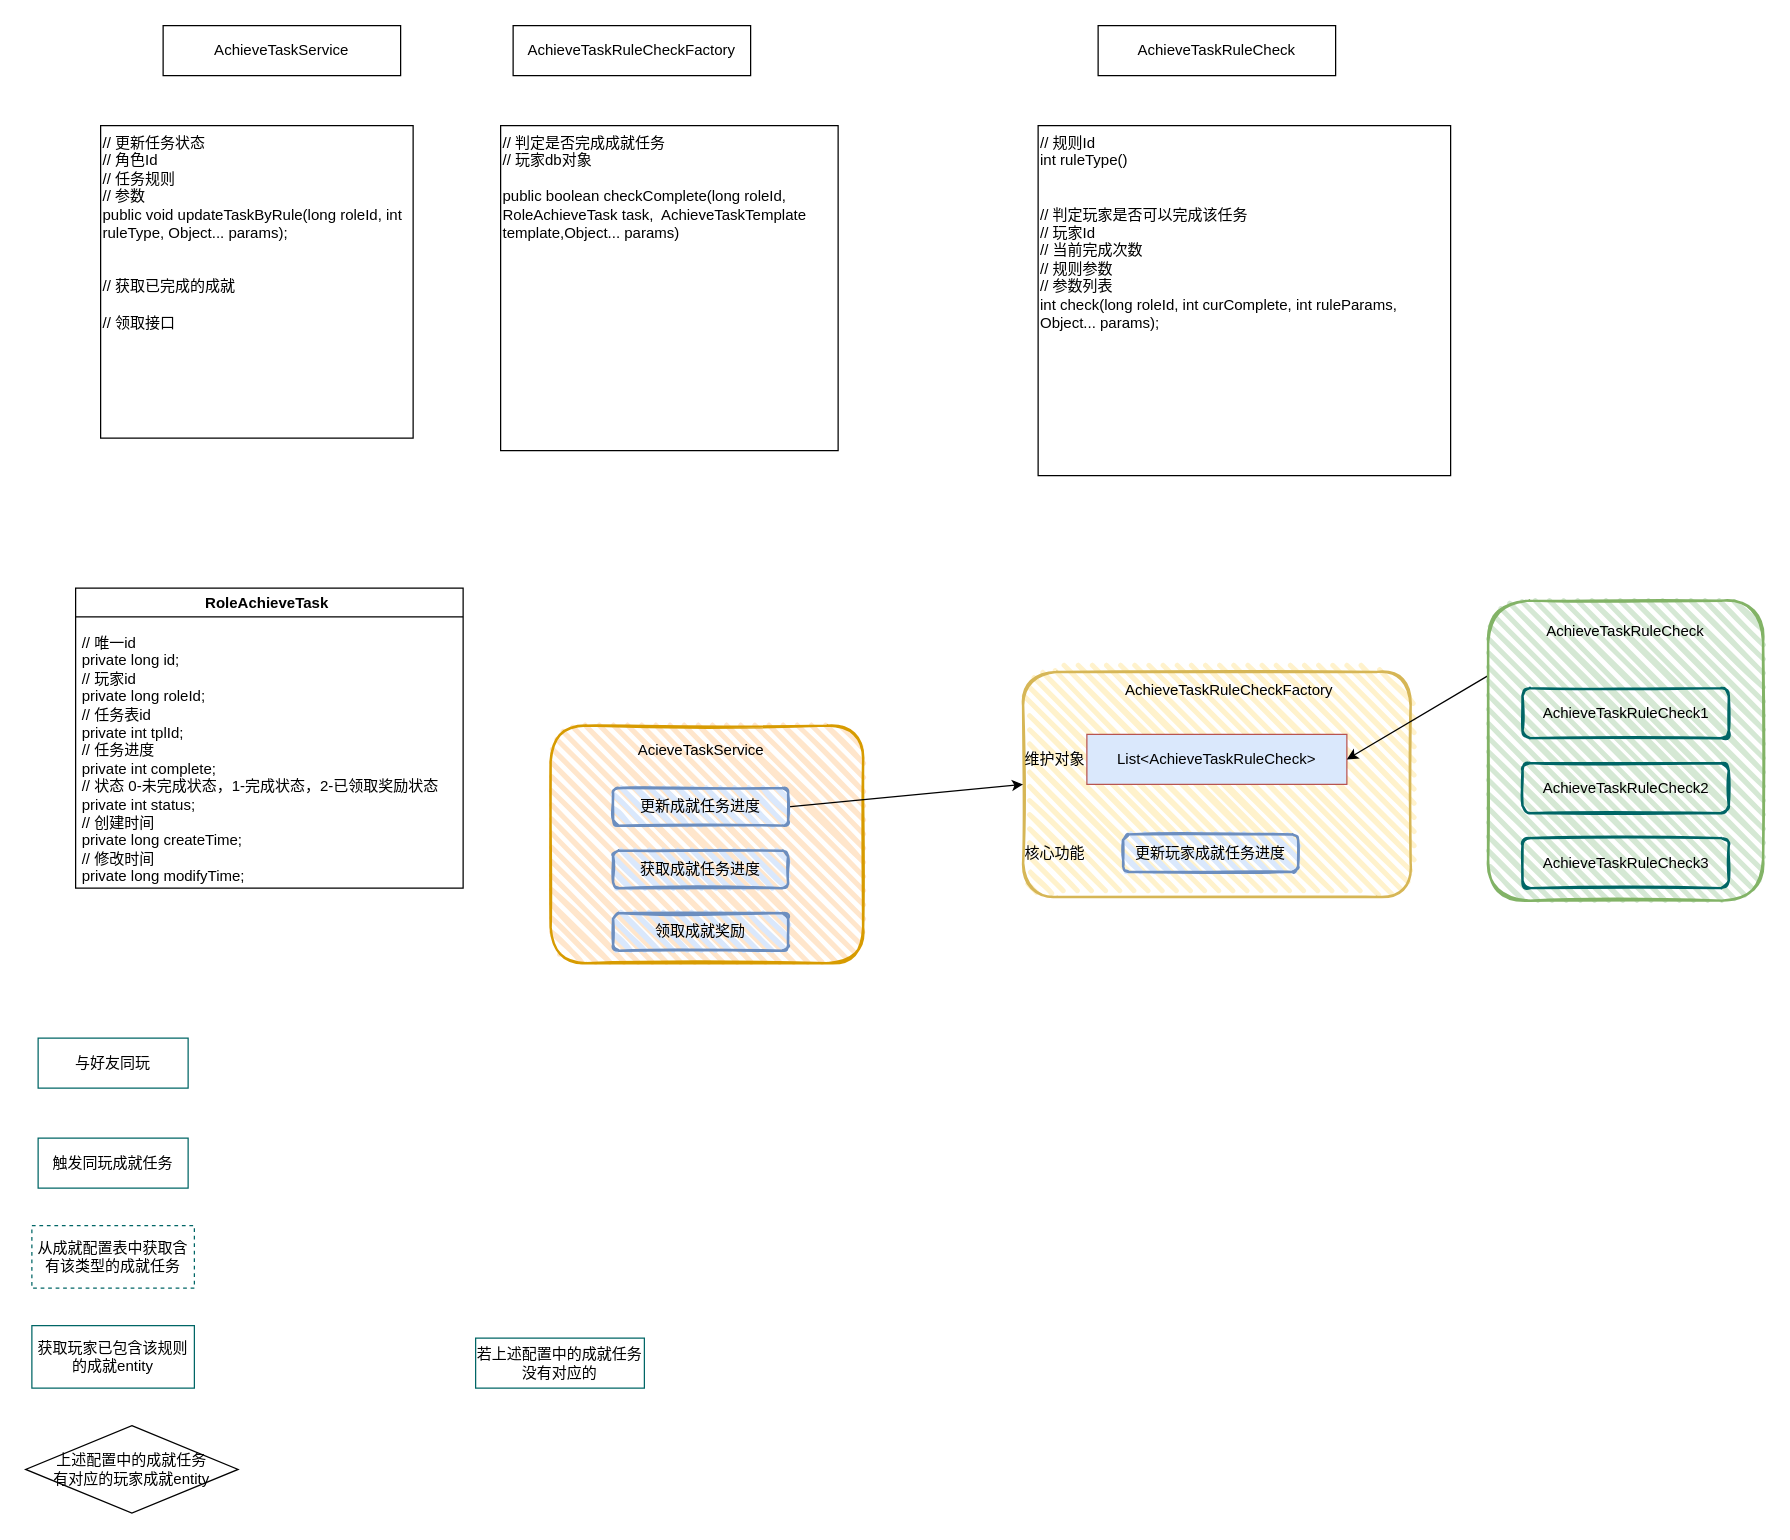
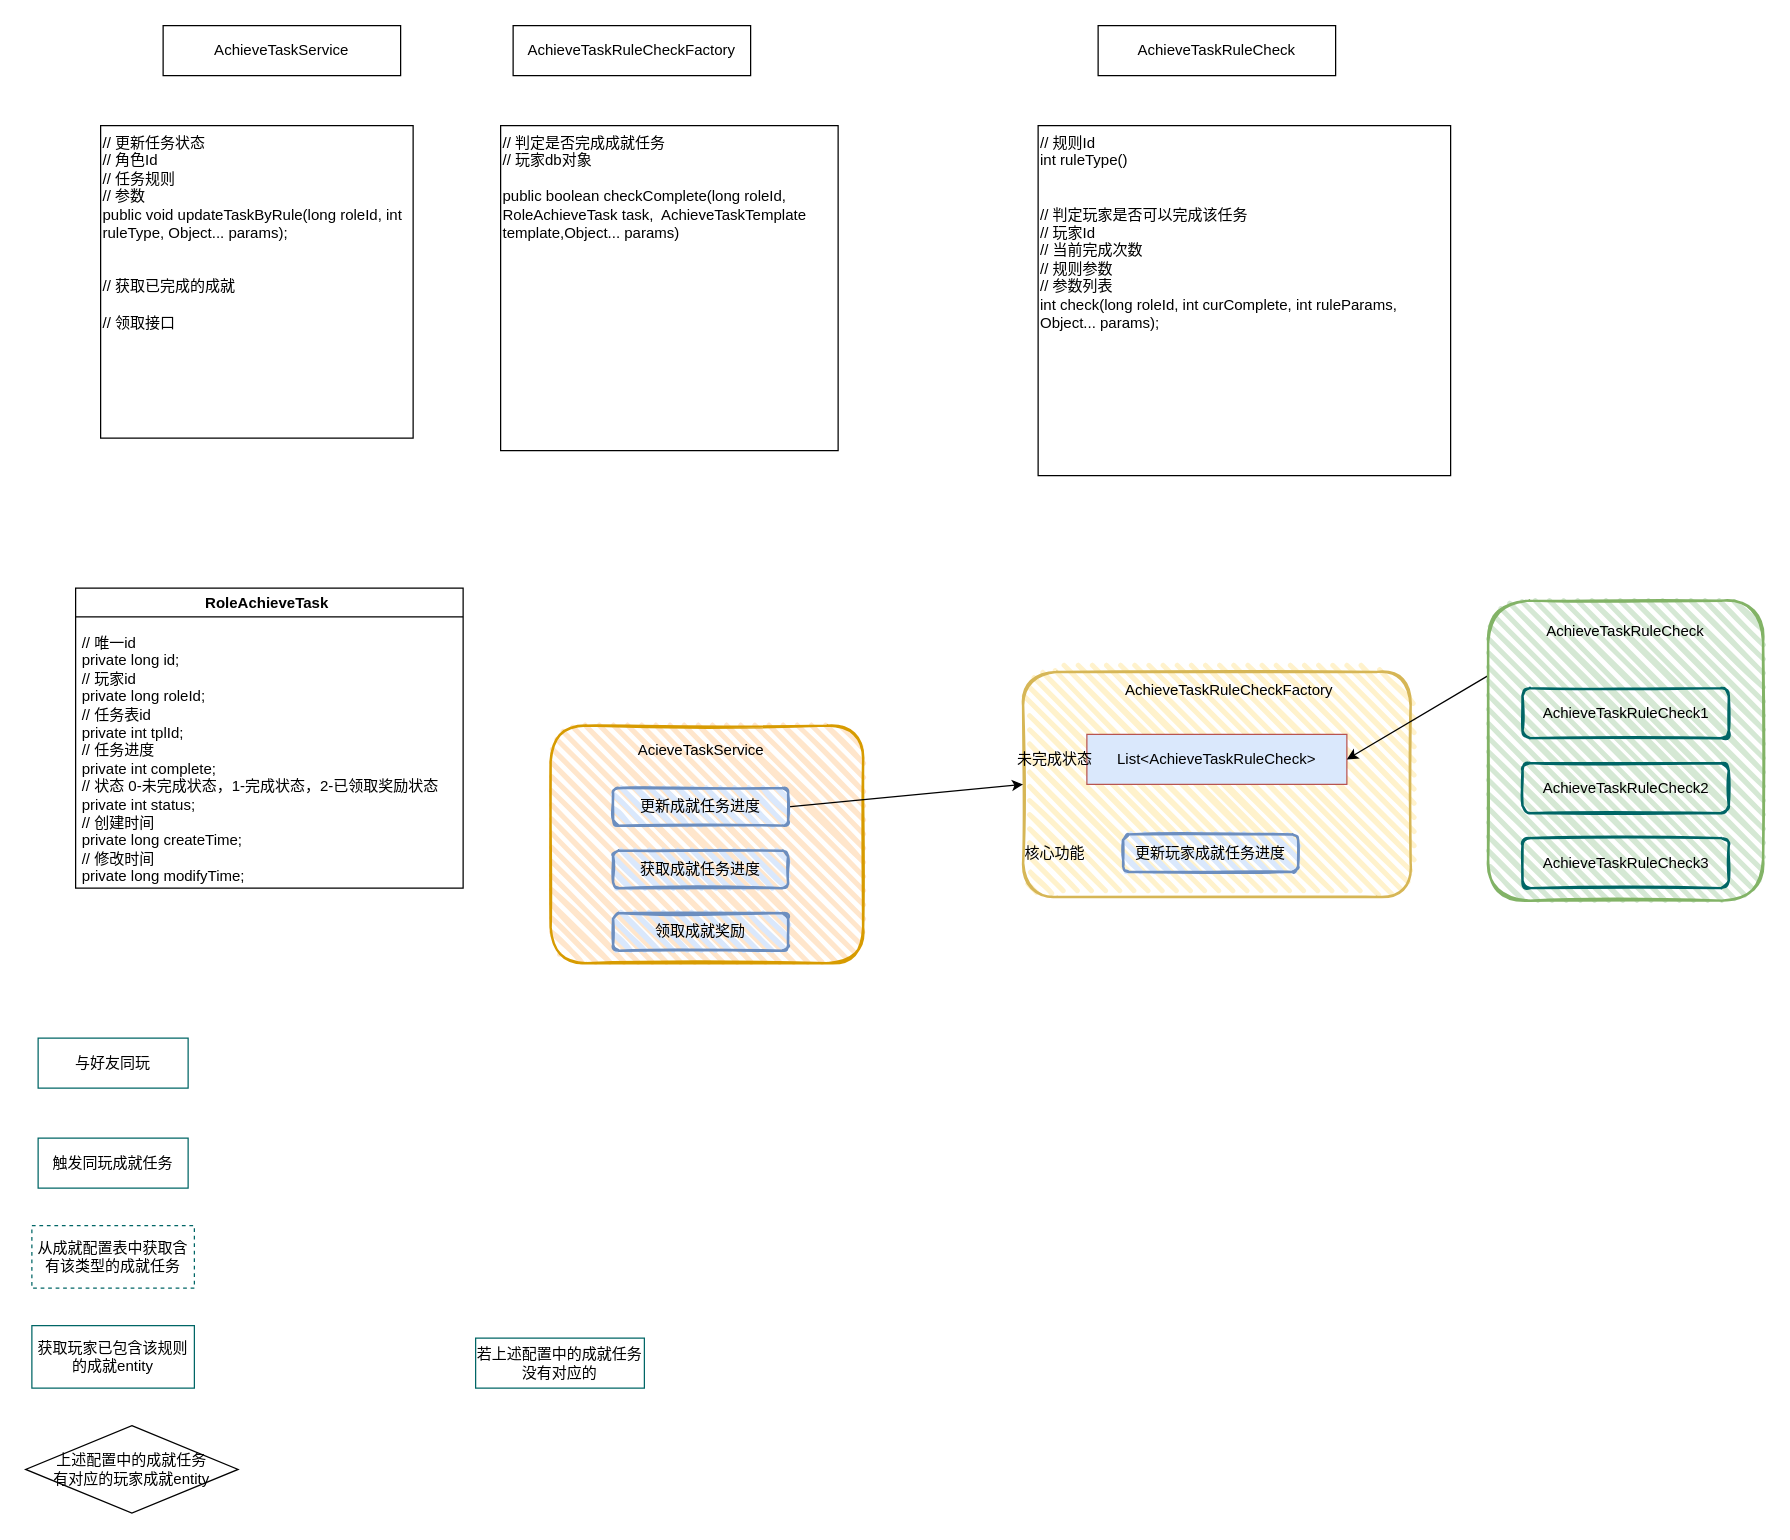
(1055, 759) -> (1055, 759)
